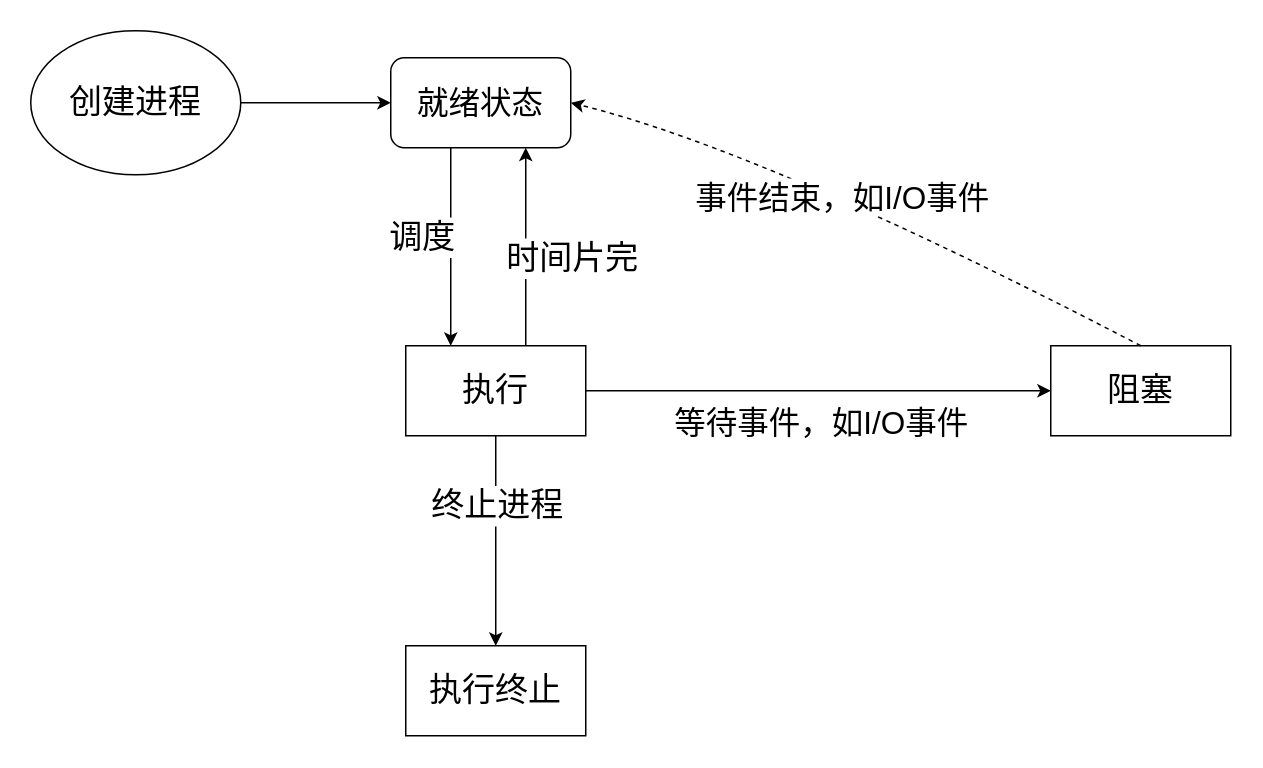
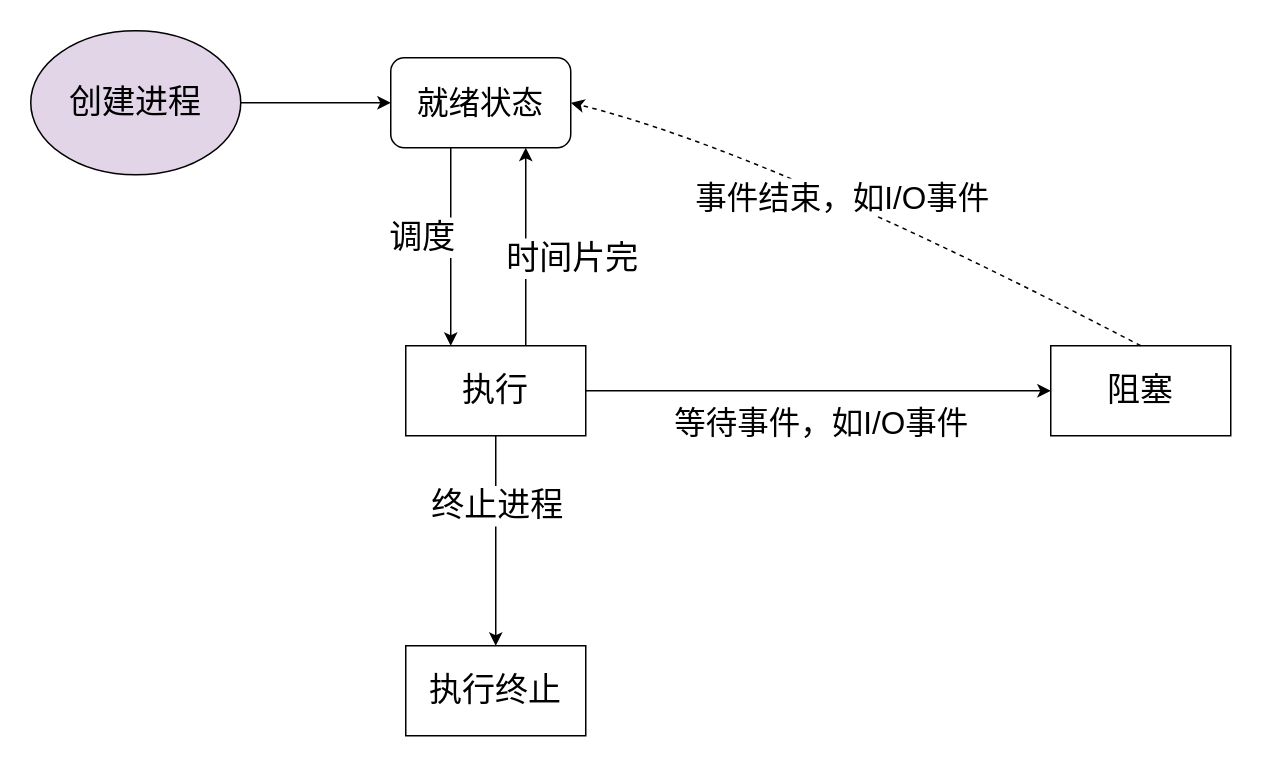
(136, 103) -> (136, 103)
